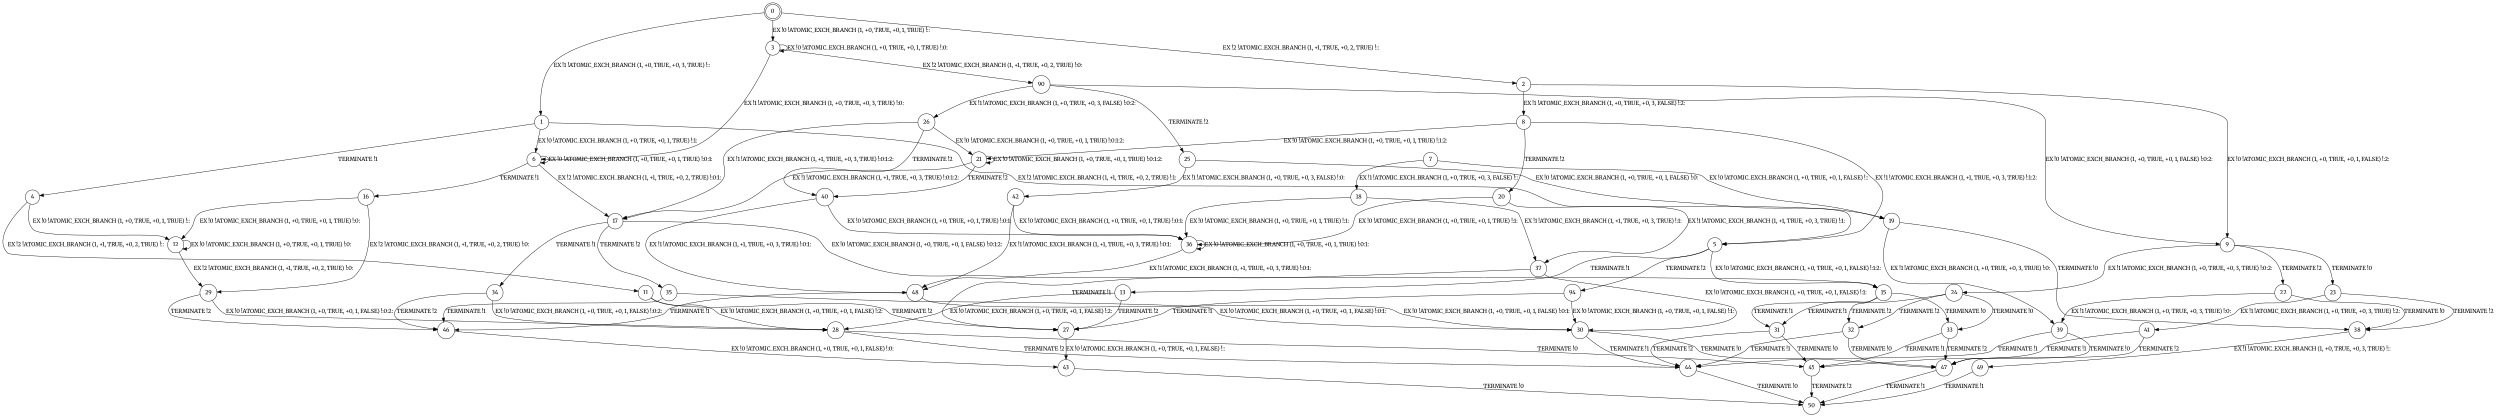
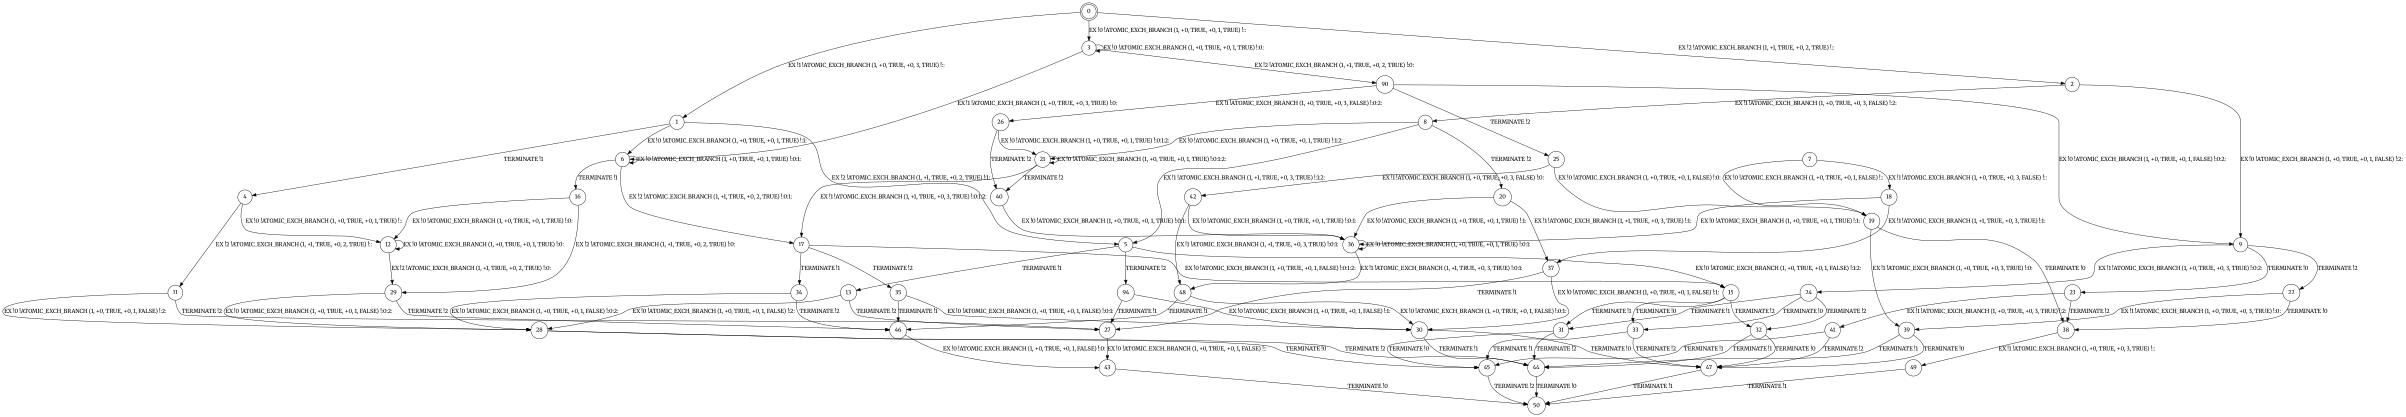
(755, 138) -> none
(679, 270) -> none
